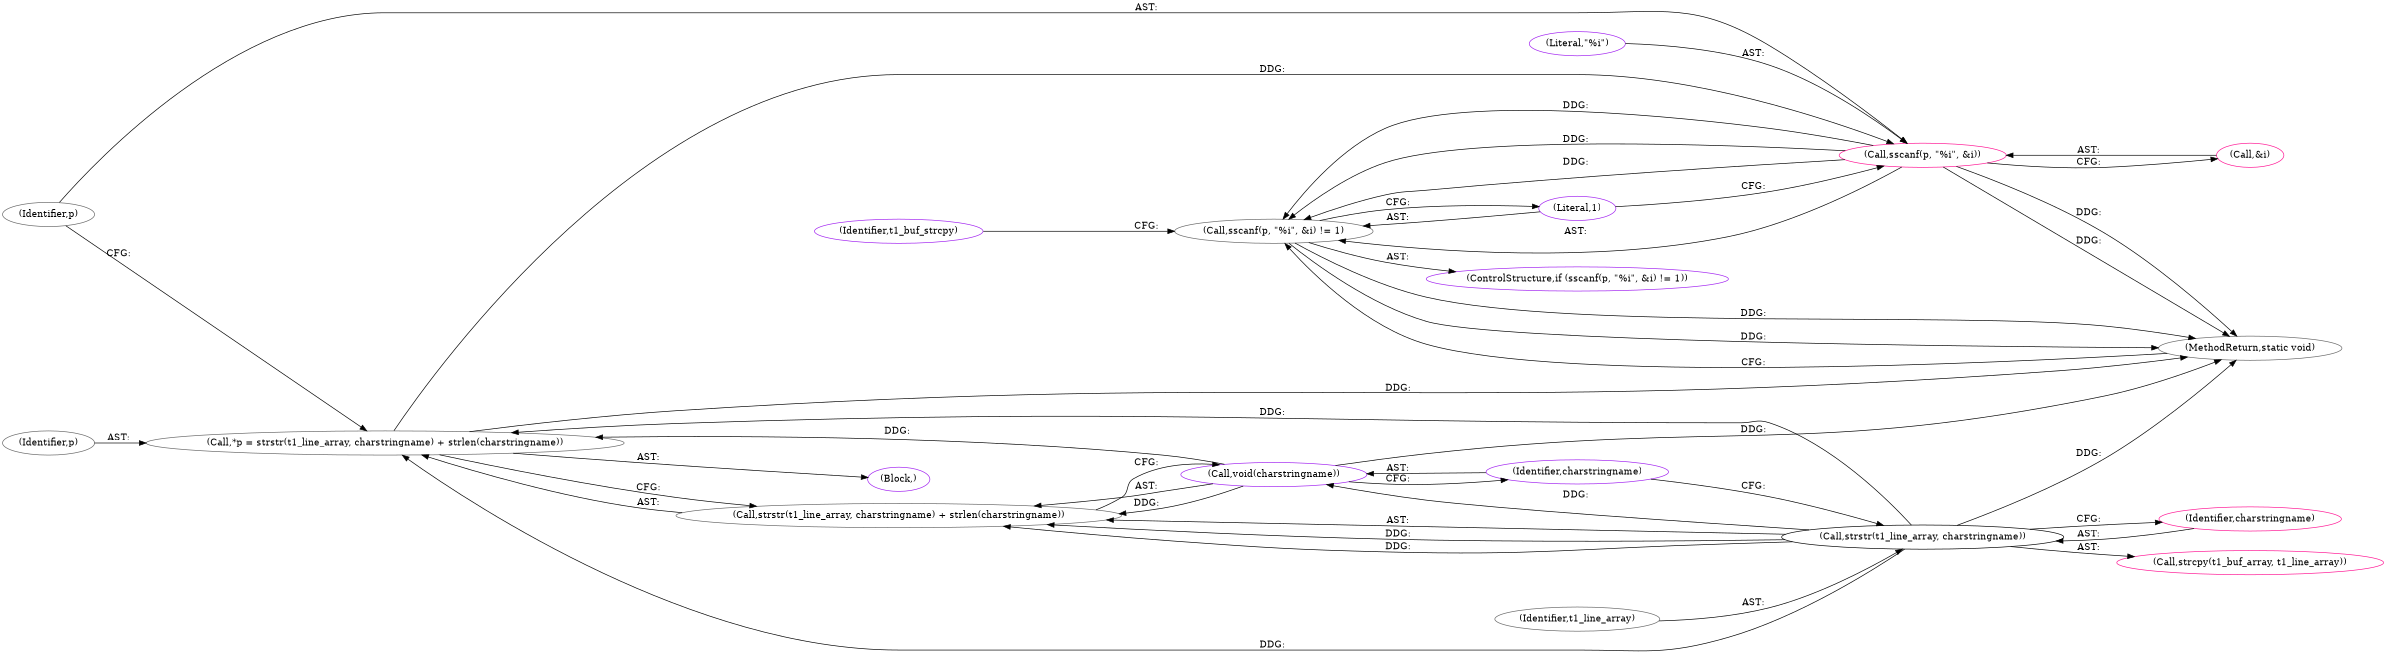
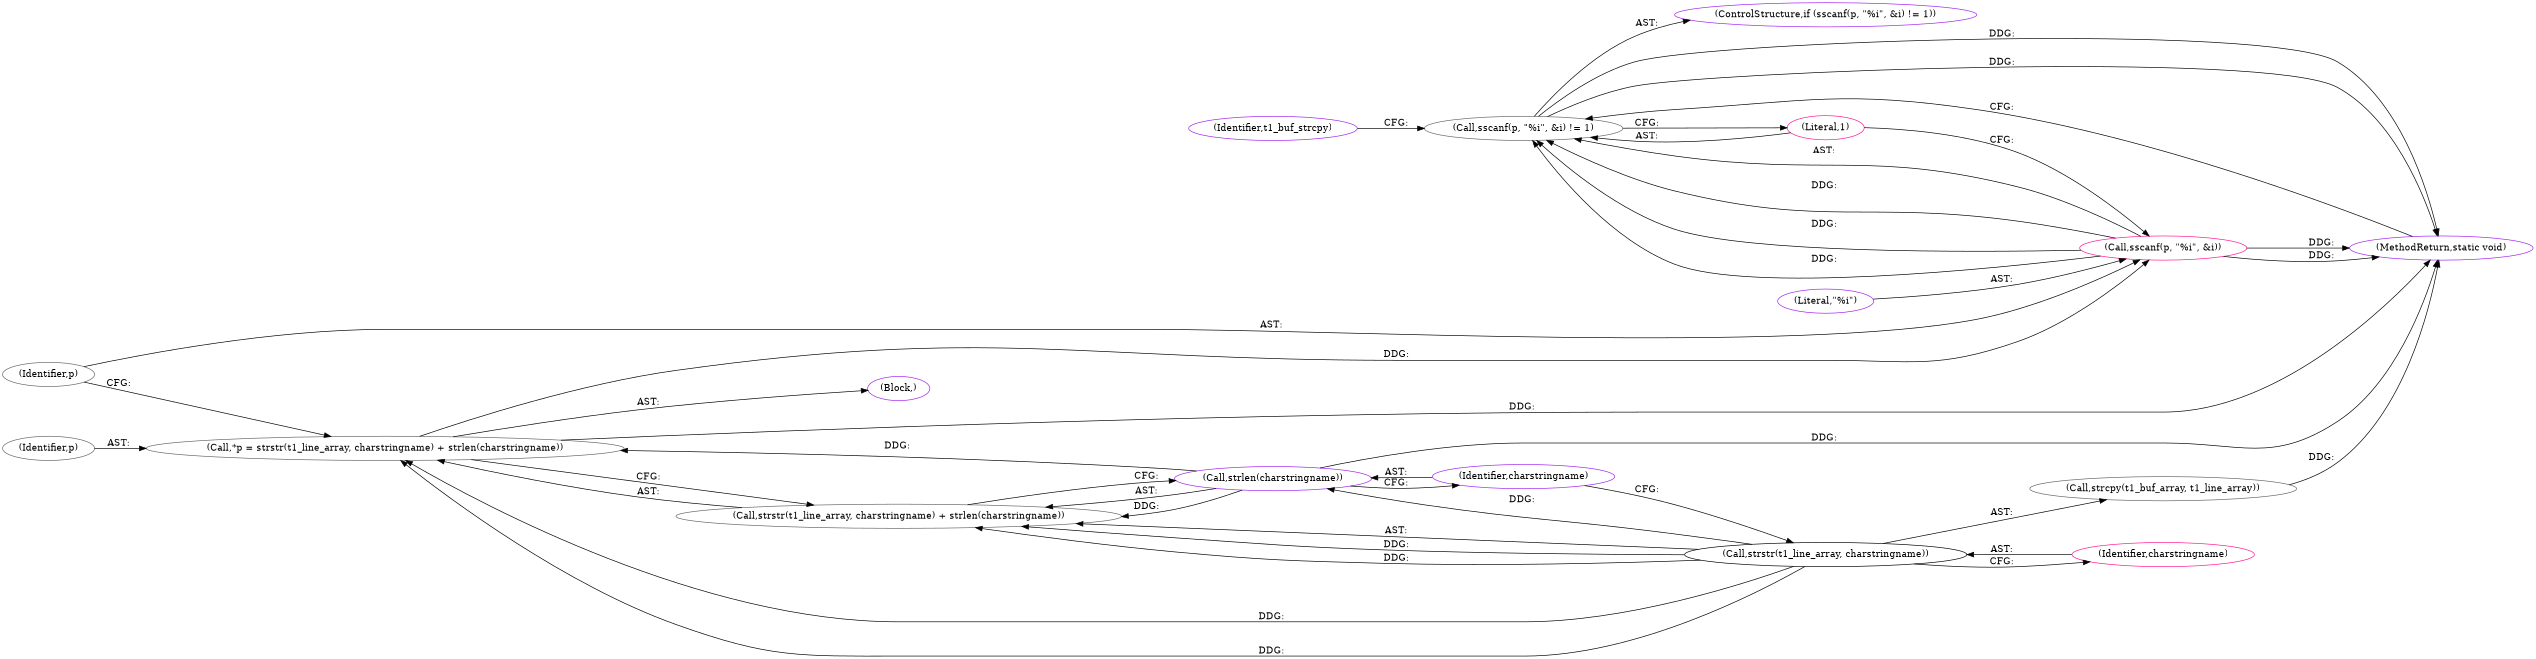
(2250, 155) -> none
(1577, 208) -> (1826, 128)
(2250, 348) -> (2441, 248)
(2103, 460) -> (2392, 397)
(1274, 475) -> (1273, 479)
(2250, 563) -> (2163, 489)
(1577, 619) -> none
